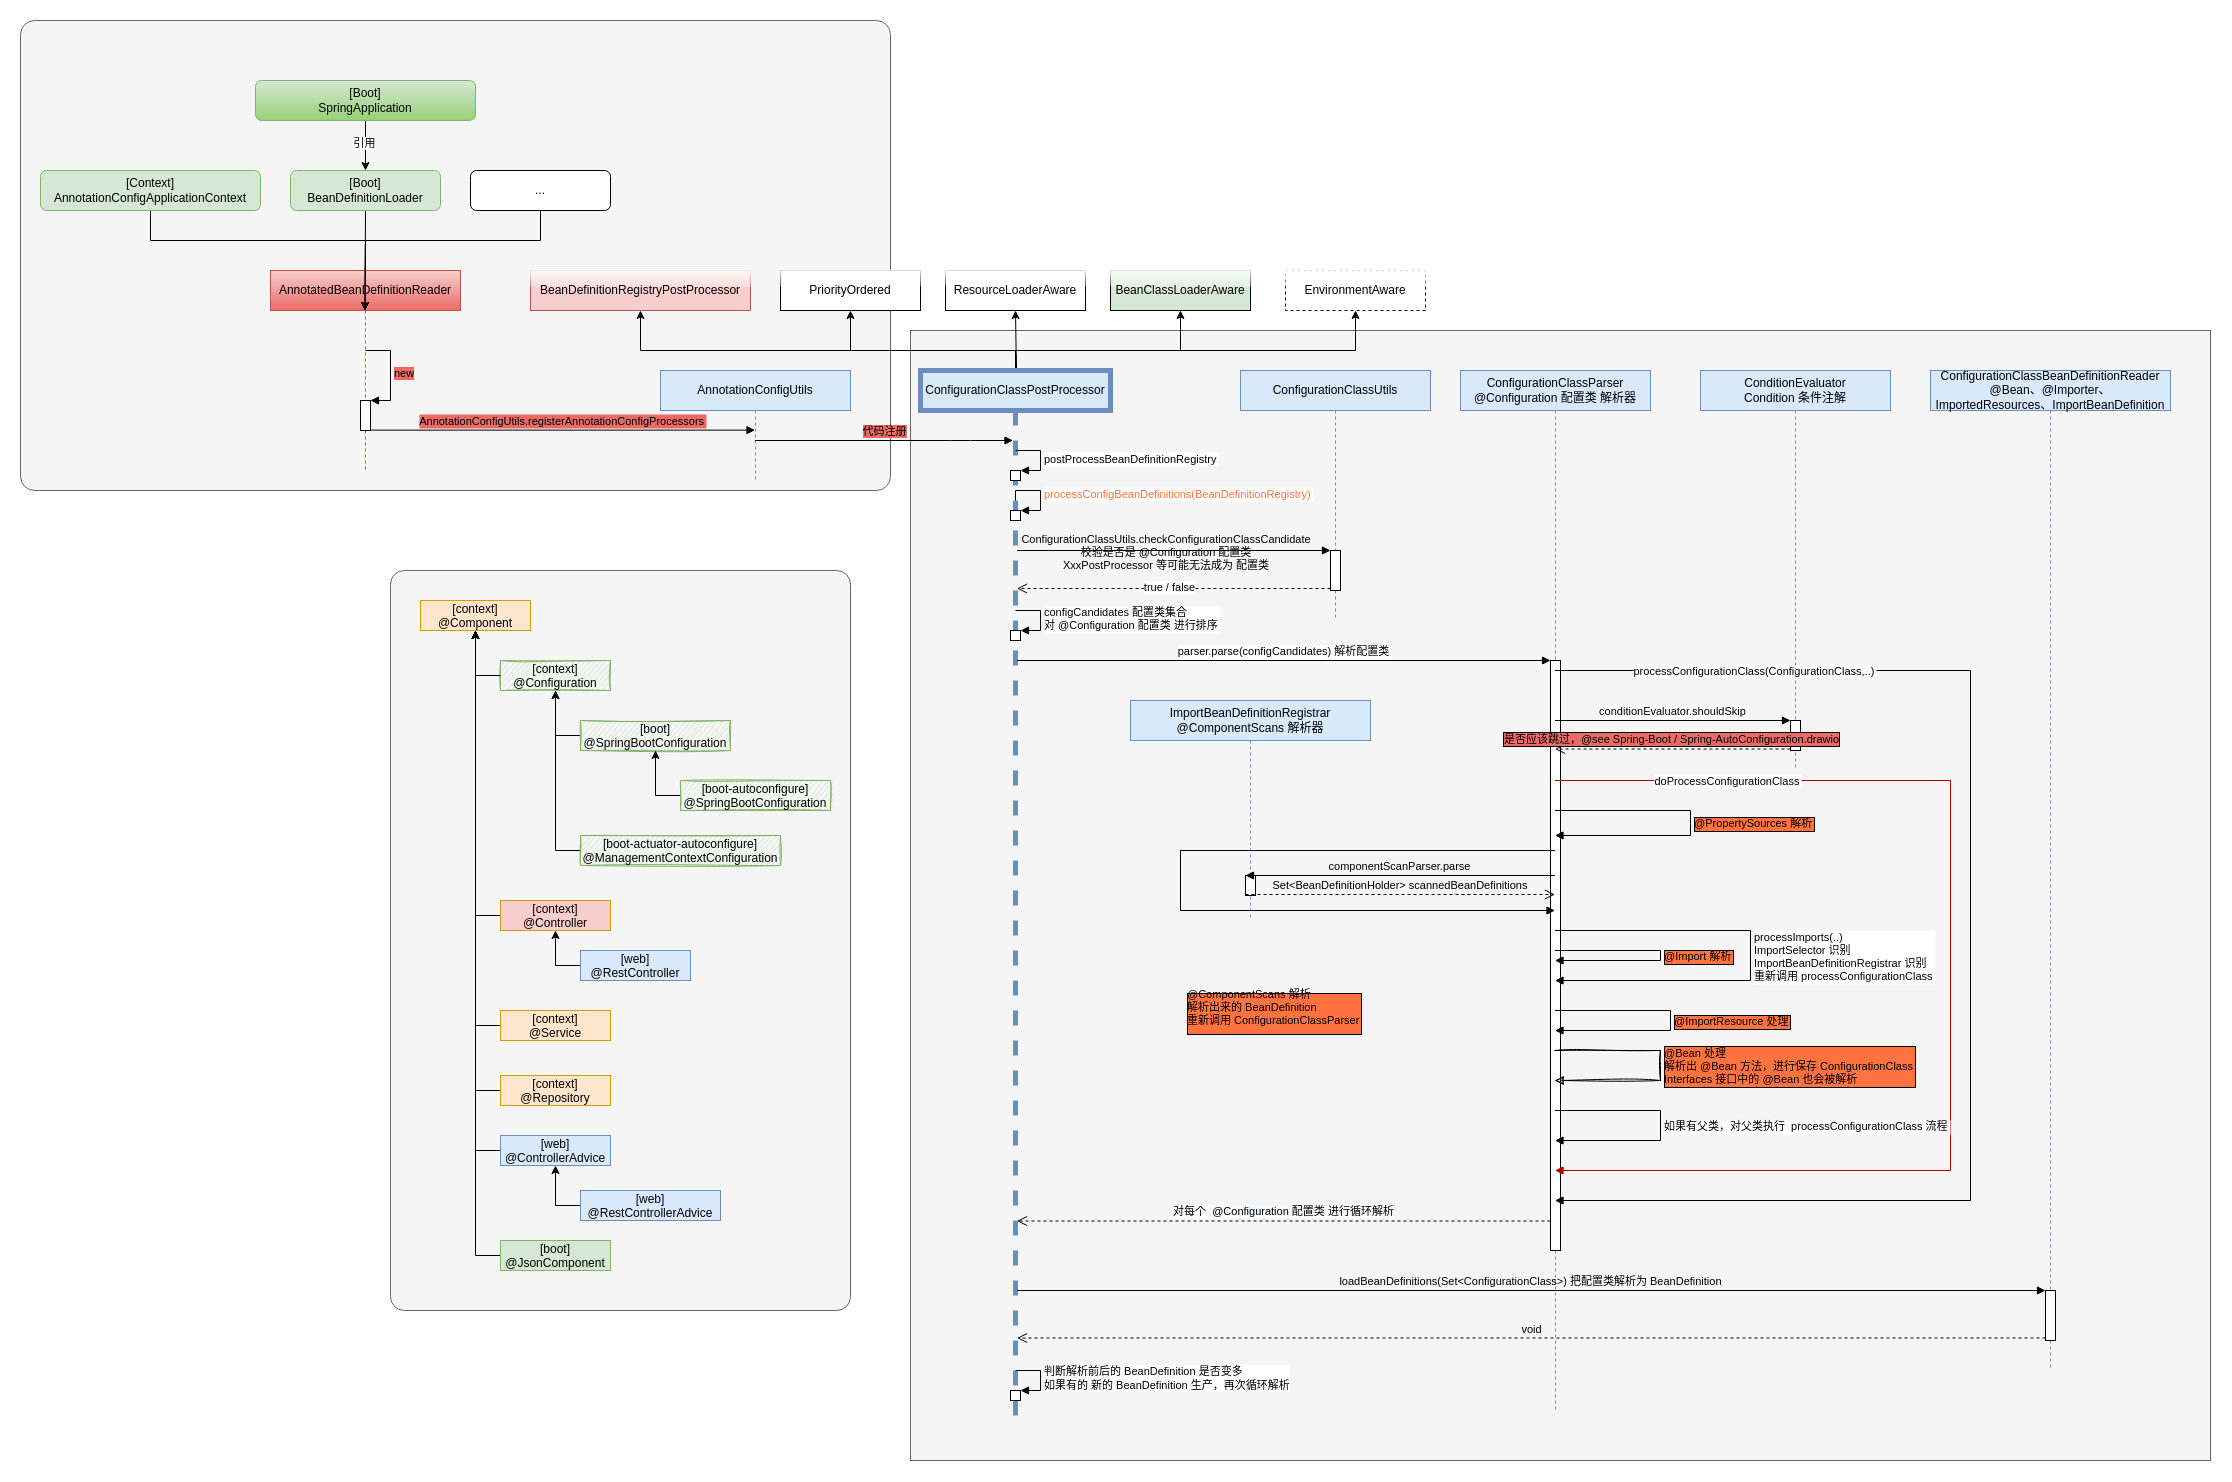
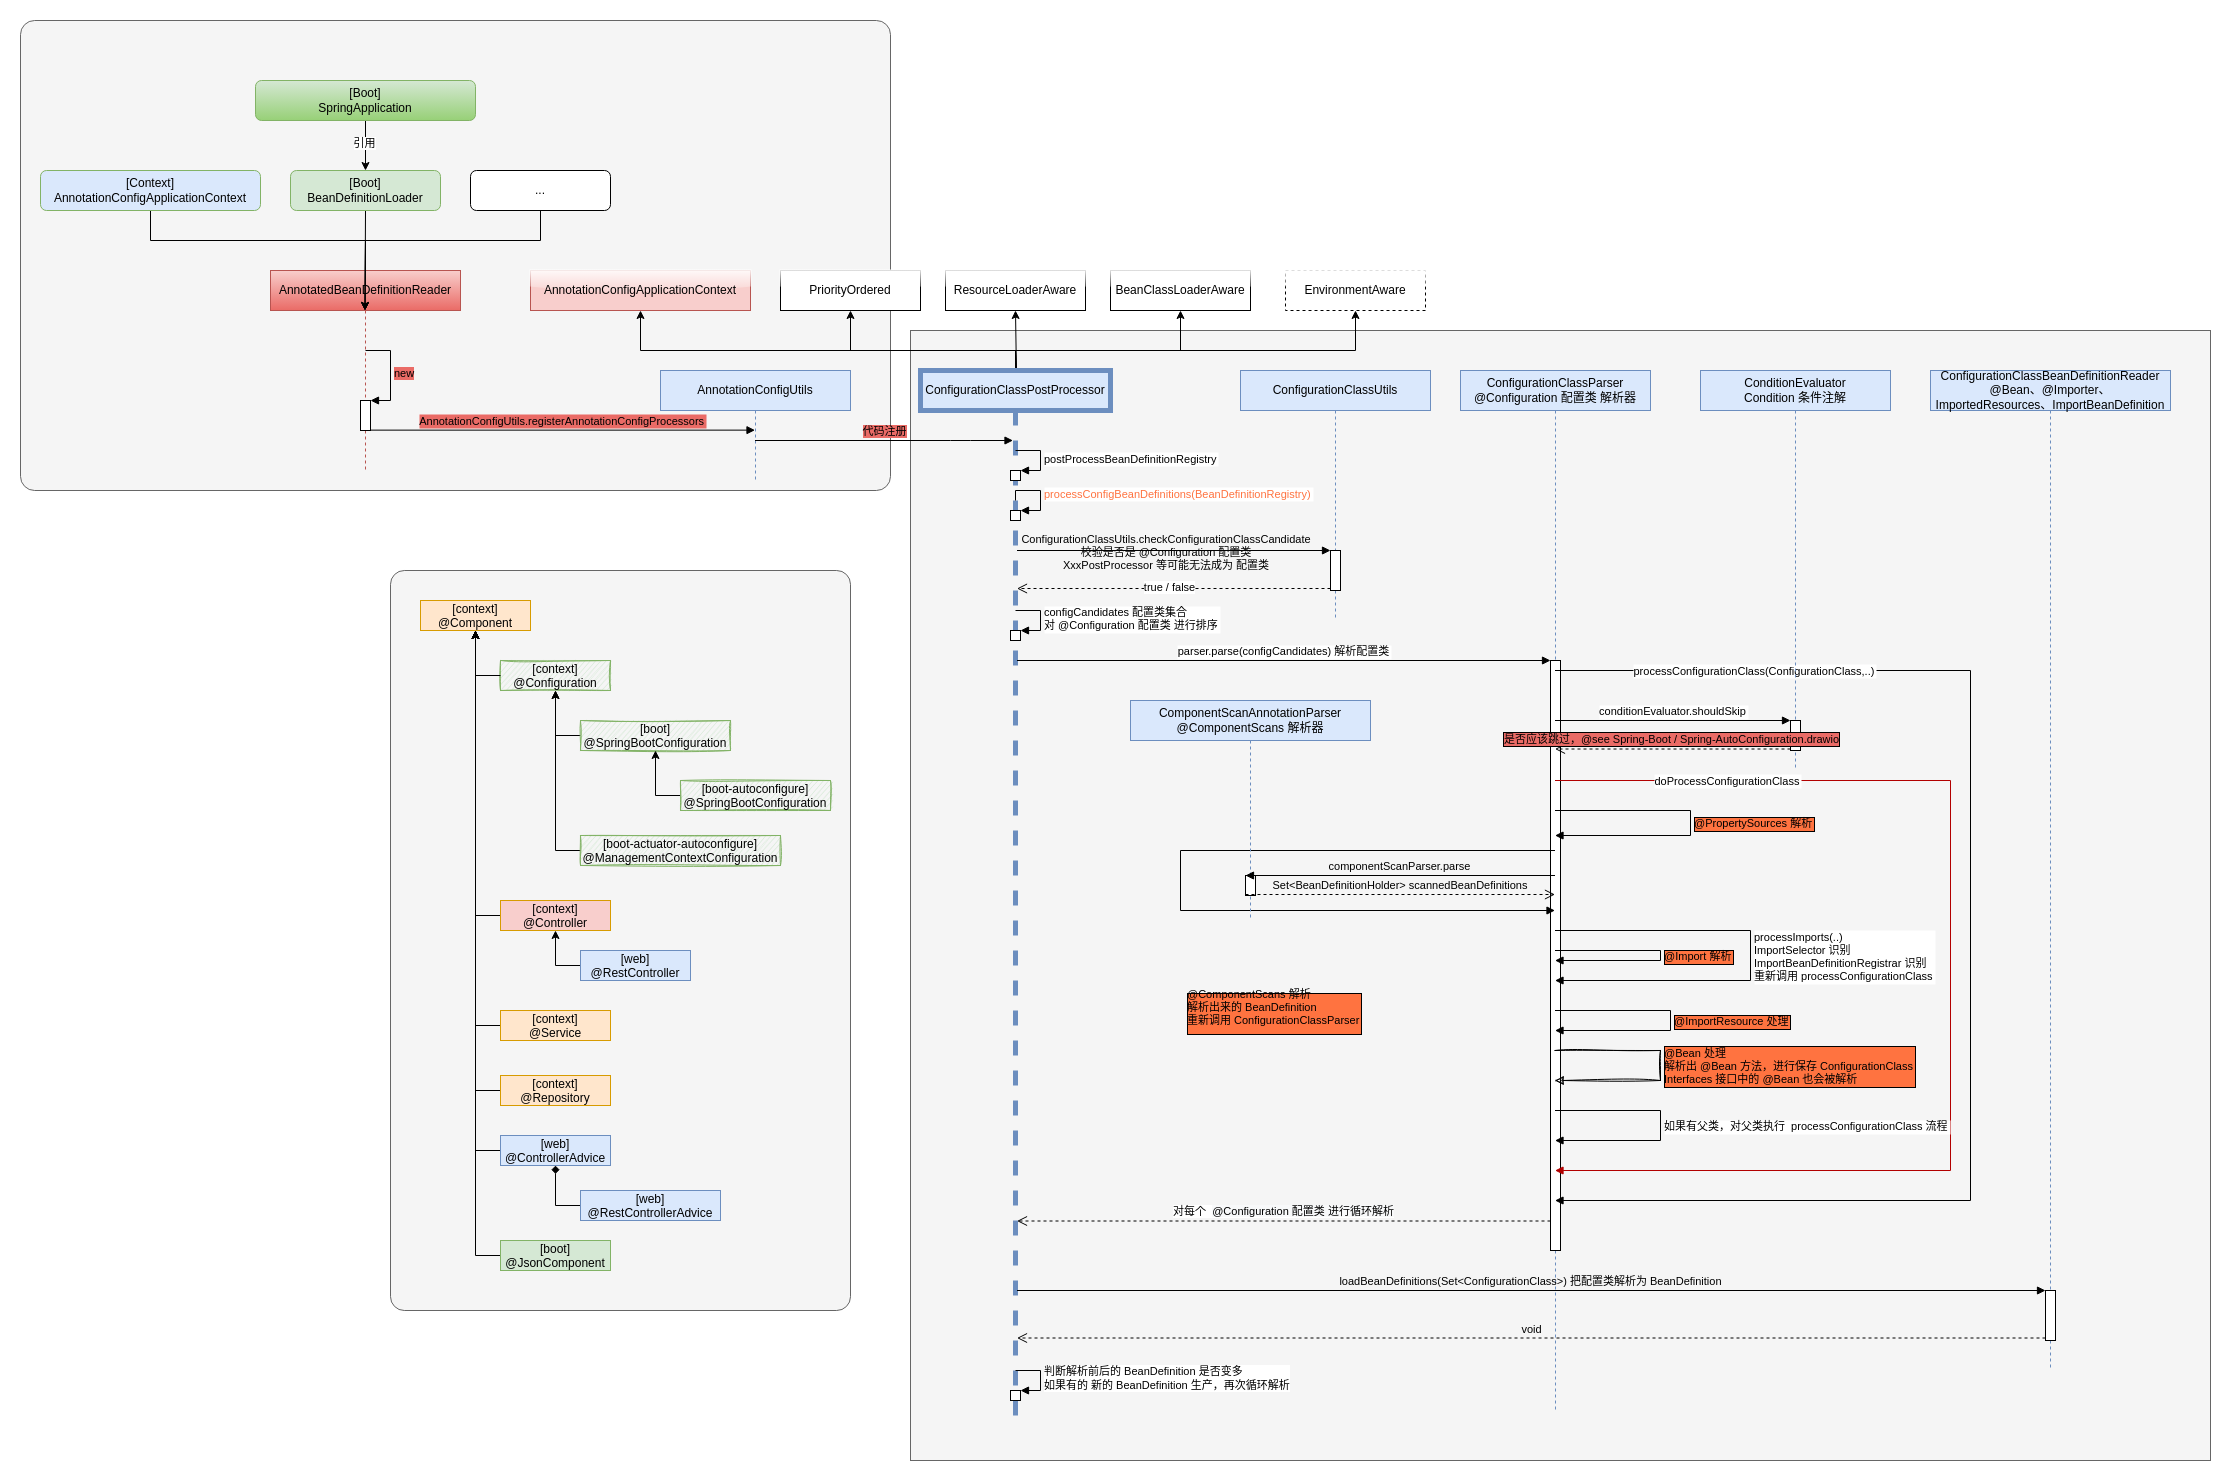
(151, 191) -> (151, 191)
(641, 291) -> (641, 291)
(1181, 291) -> (1181, 291)
(1251, 721) -> (1251, 721)
(556, 1174) -> (556, 1174)
